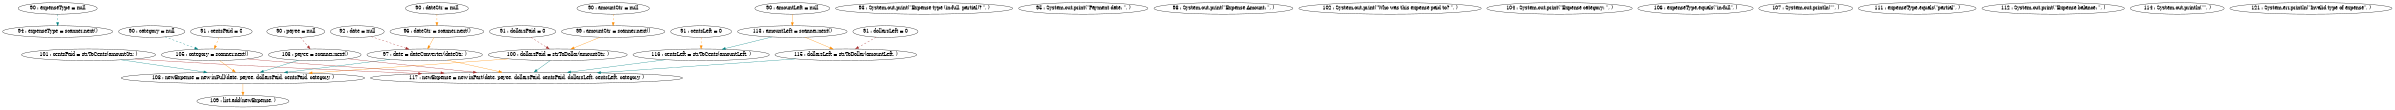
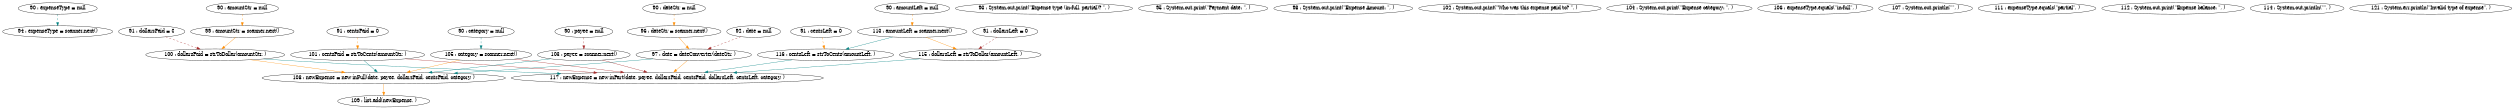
(792, 18) -> (912, 18)
(217, 42) -> (358, 42)
